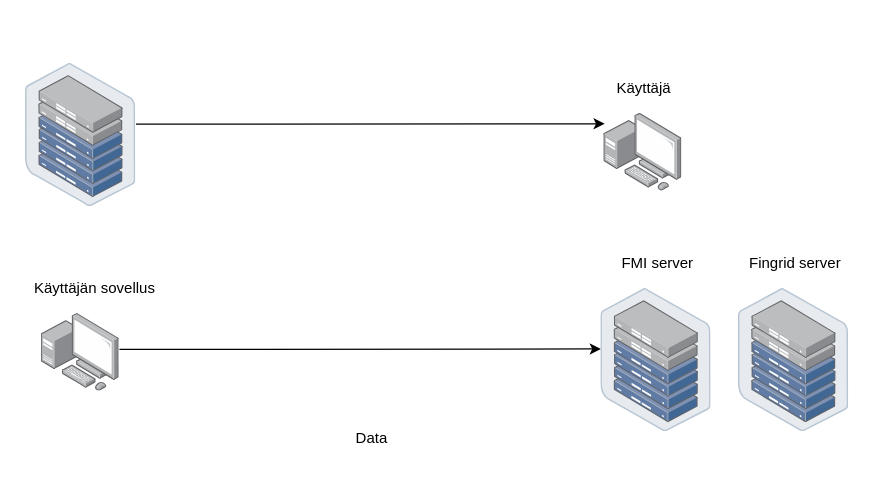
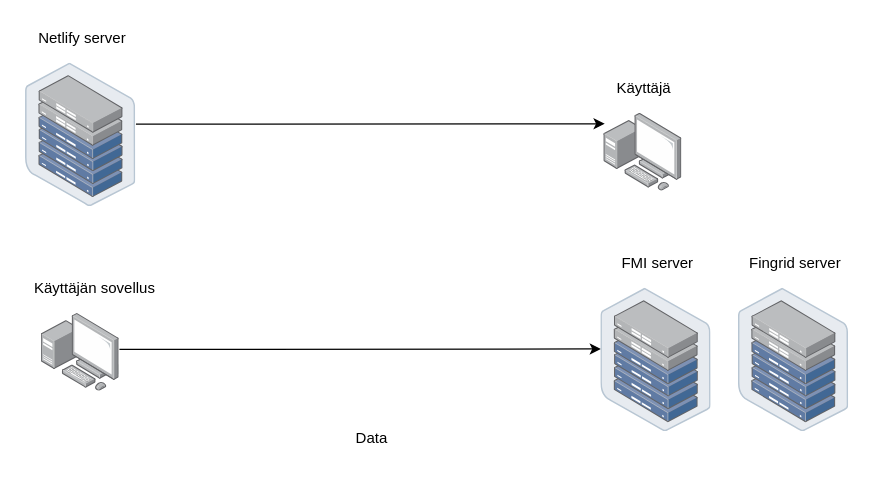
none -> (82, 38)
